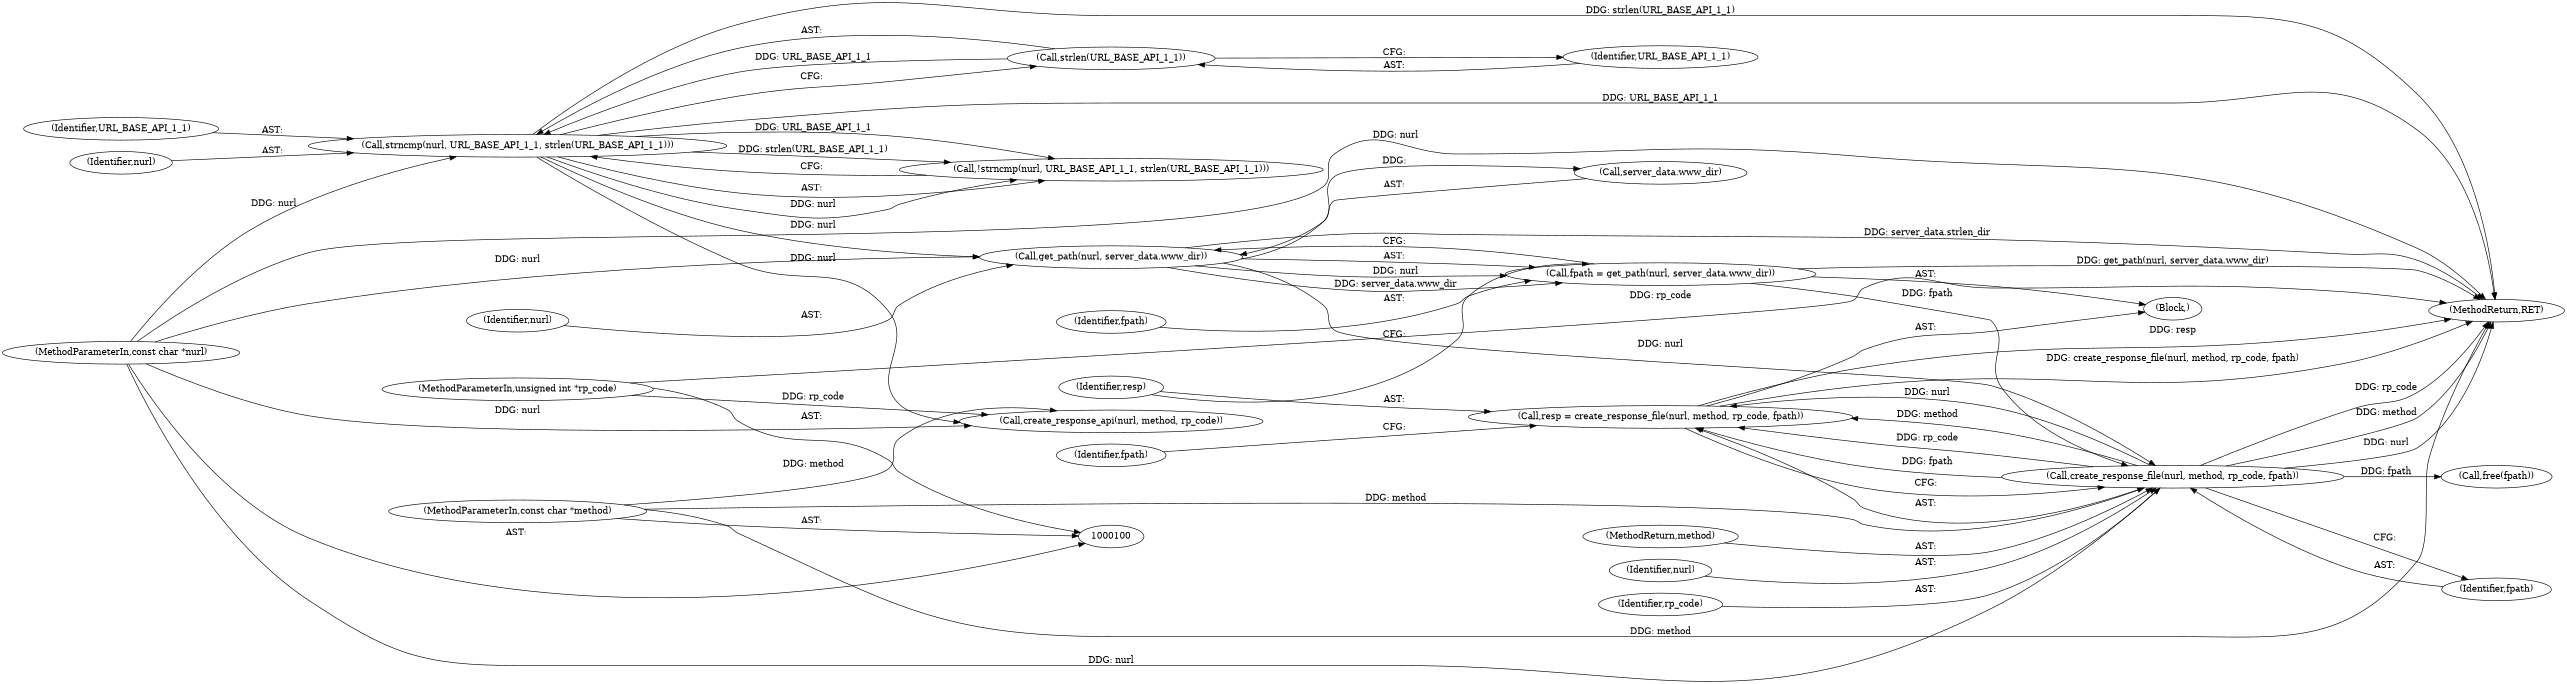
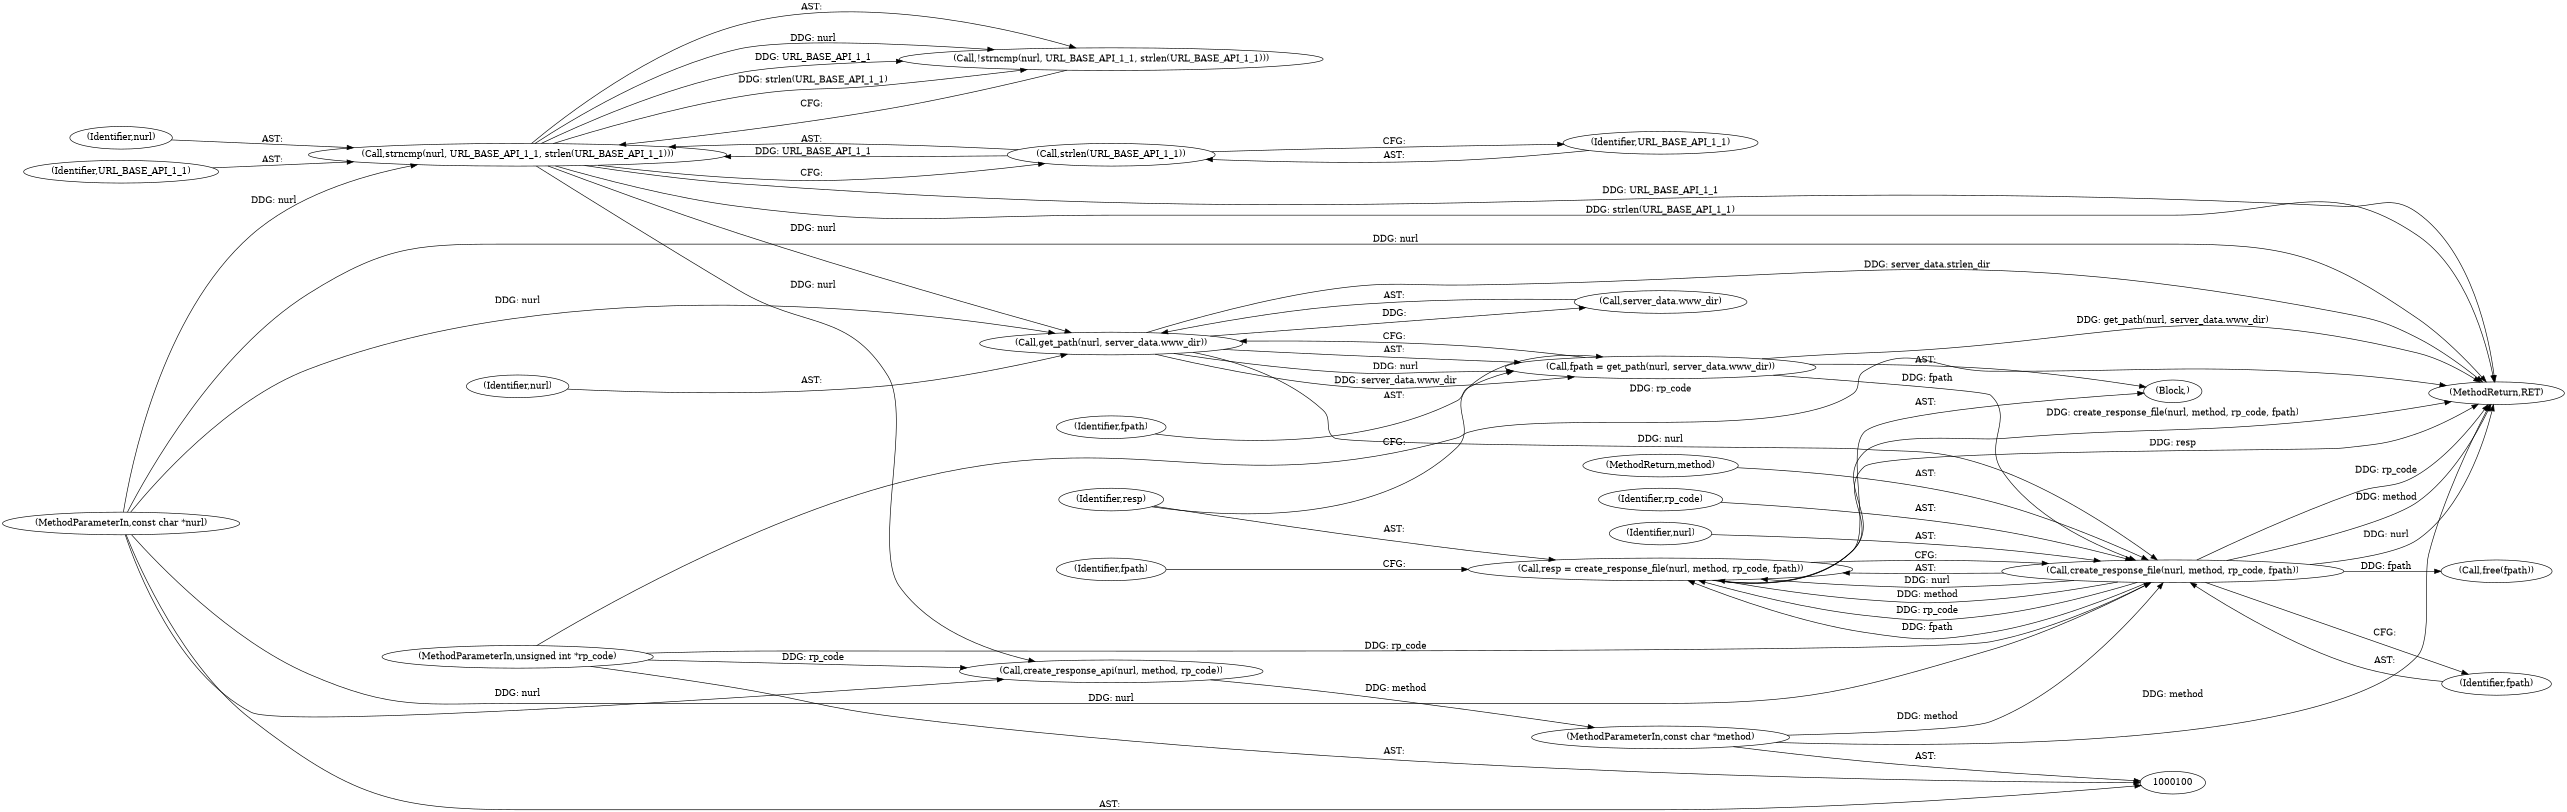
(852, 481) -> (1390, 700)
none -> (1401, 651)
